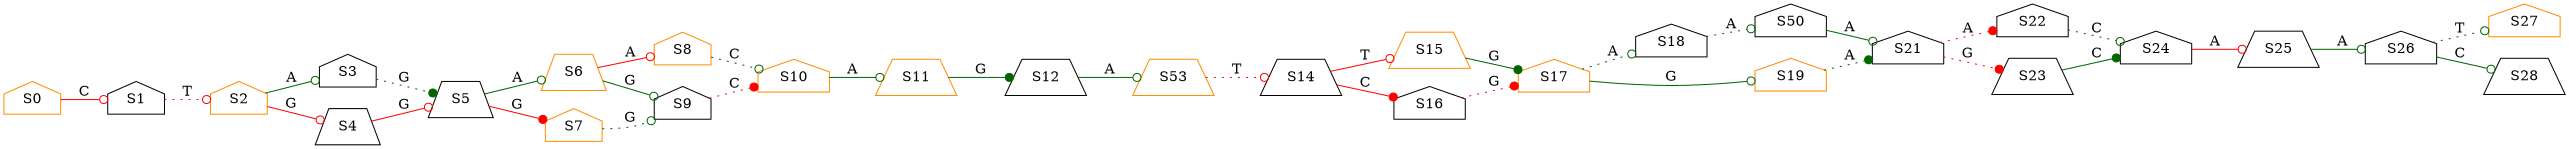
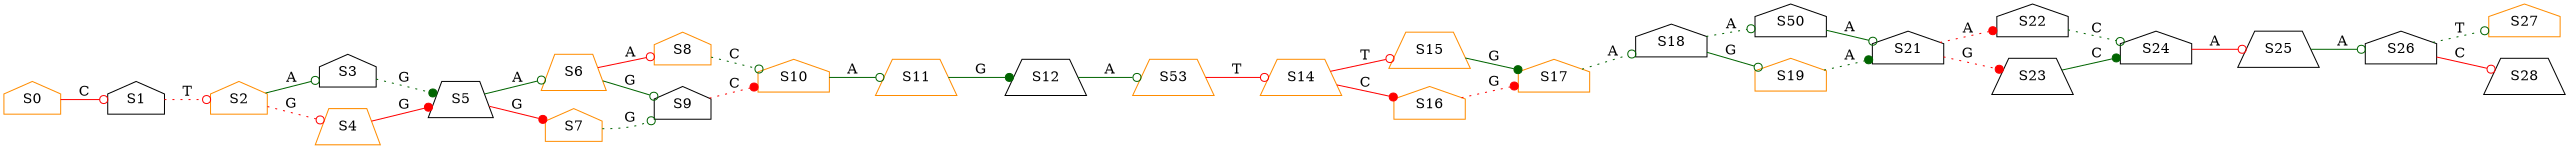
(2462, 63) -> (2462, 63)
(1233, 77) -> (1233, 77)
(1301, 77) -> (1301, 77)
(1668, 86) -> (1731, 59)
(1430, 105) -> (1430, 105)
(292, 113) -> (292, 113)
(398, 115) -> (398, 115)
(348, 127) -> (348, 127)
